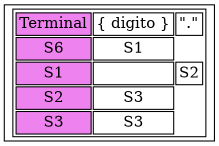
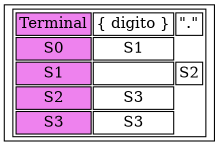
(54, 48) -> (54, 48)
